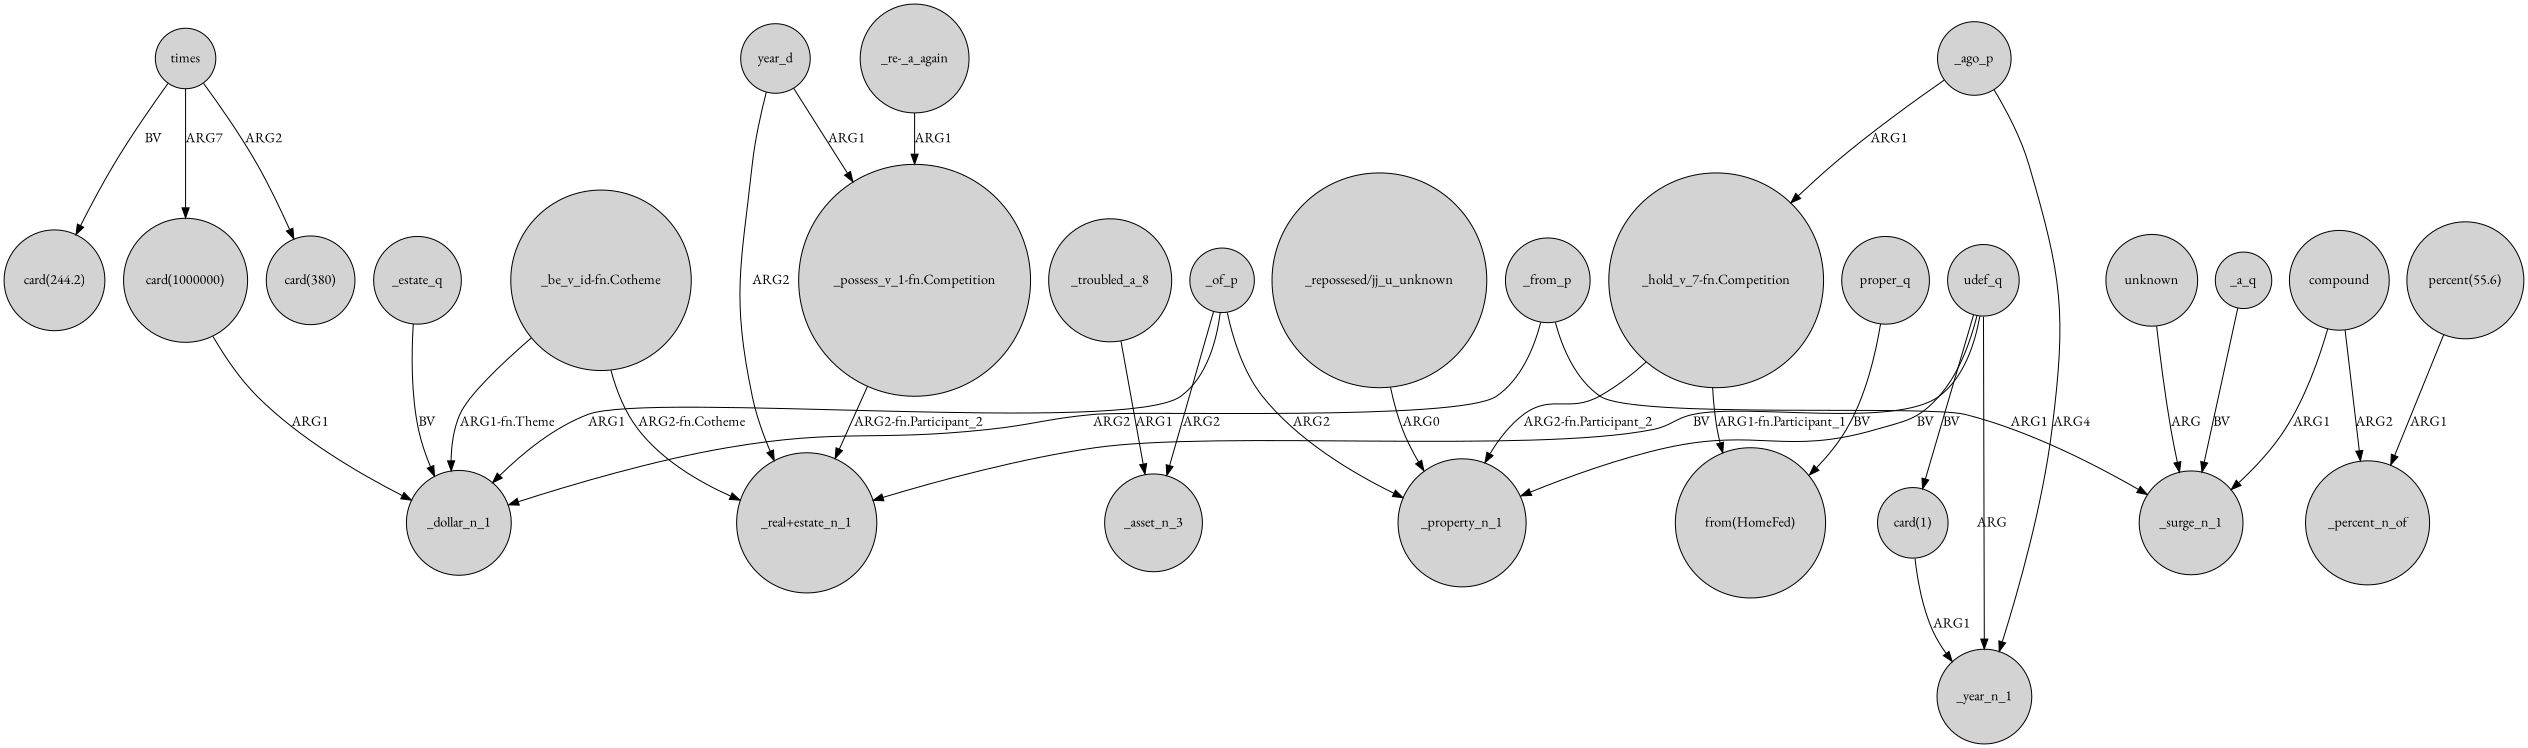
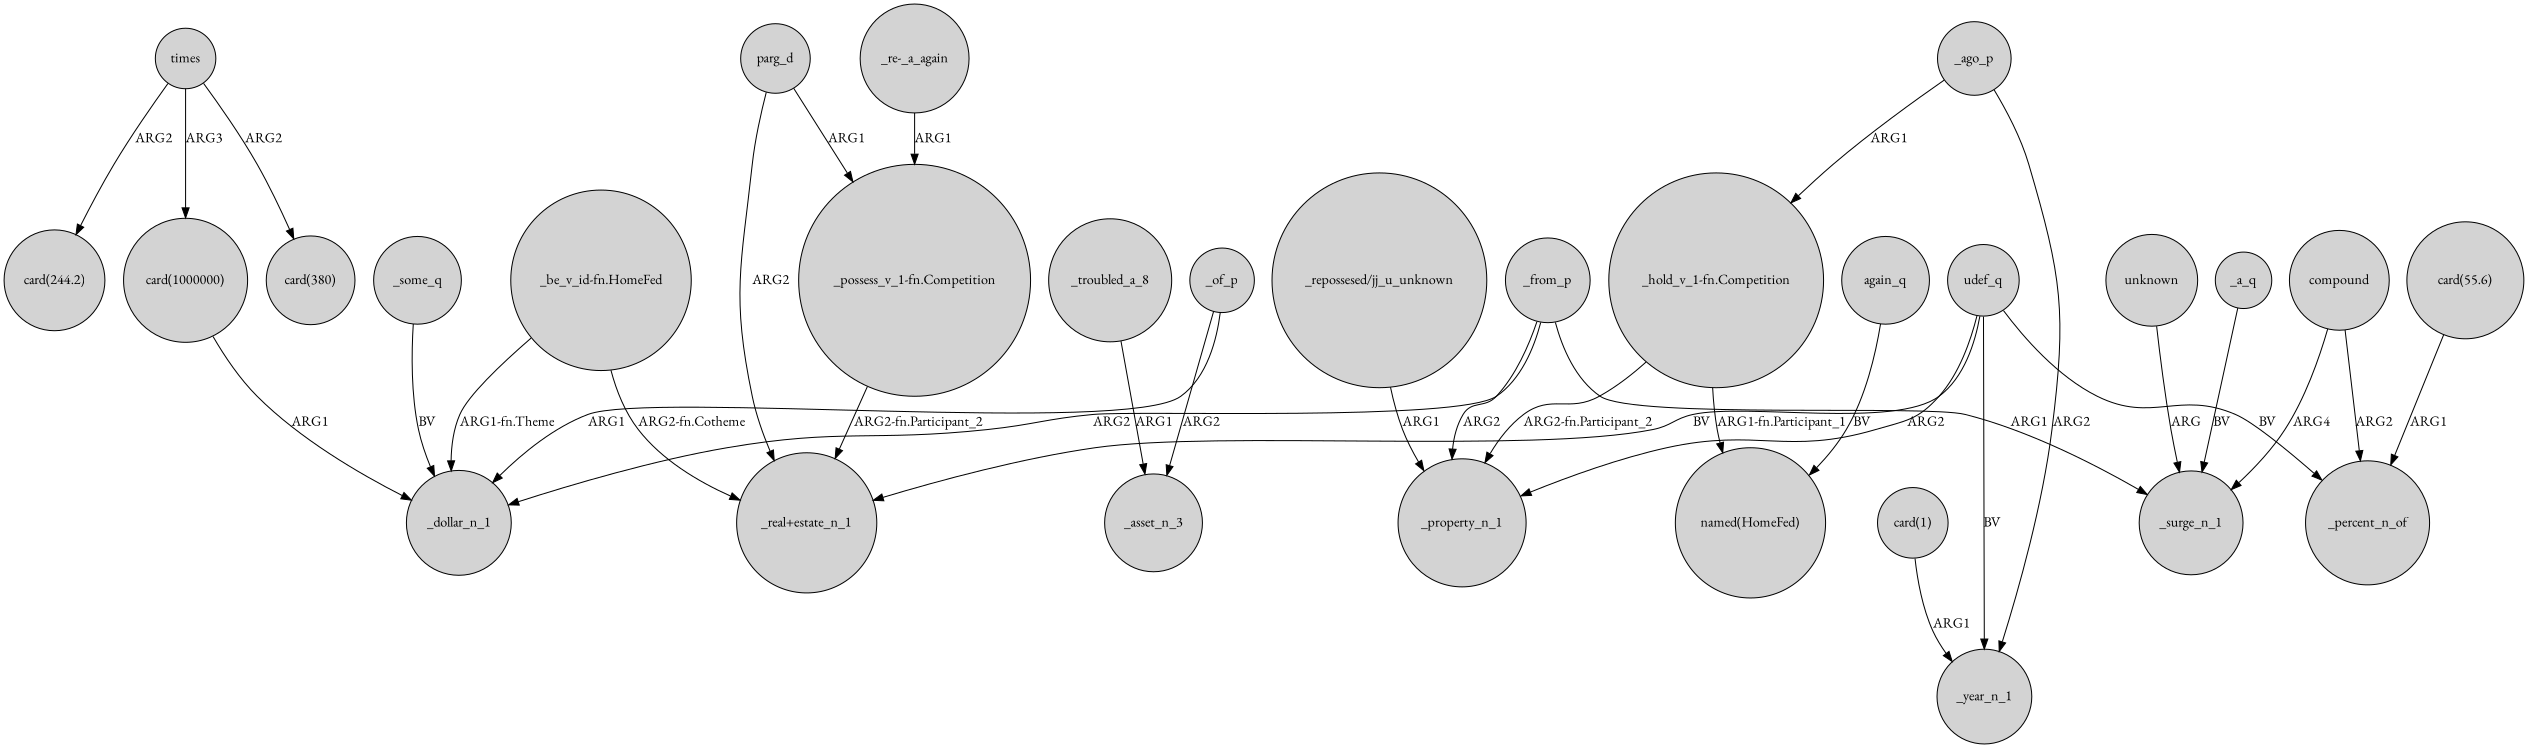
(775, 58) -> (775, 58)
(154, 139) -> (154, 139)
(204, 139) -> (204, 139)
(418, 280) -> (418, 280)
(601, 280) -> (601, 280)
(1716, 280) -> (1716, 280)
(1886, 280) -> (1886, 280)
(2465, 280) -> (2465, 280)
(1950, 397) -> (2151, 408)
(1421, 422) -> (1421, 422)
(1926, 422) -> (1926, 422)
(2072, 422) -> (2072, 422)
(2312, 422) -> (2312, 422)
(1287, 423) -> (1465, 411)
(1750, 523) -> (1750, 523)
(1992, 523) -> (1992, 523)
